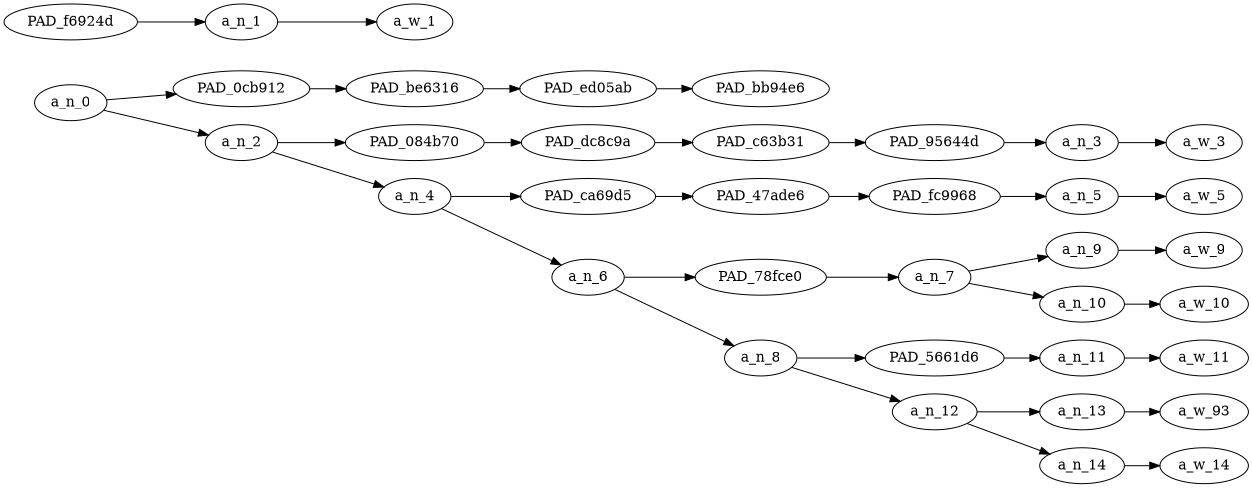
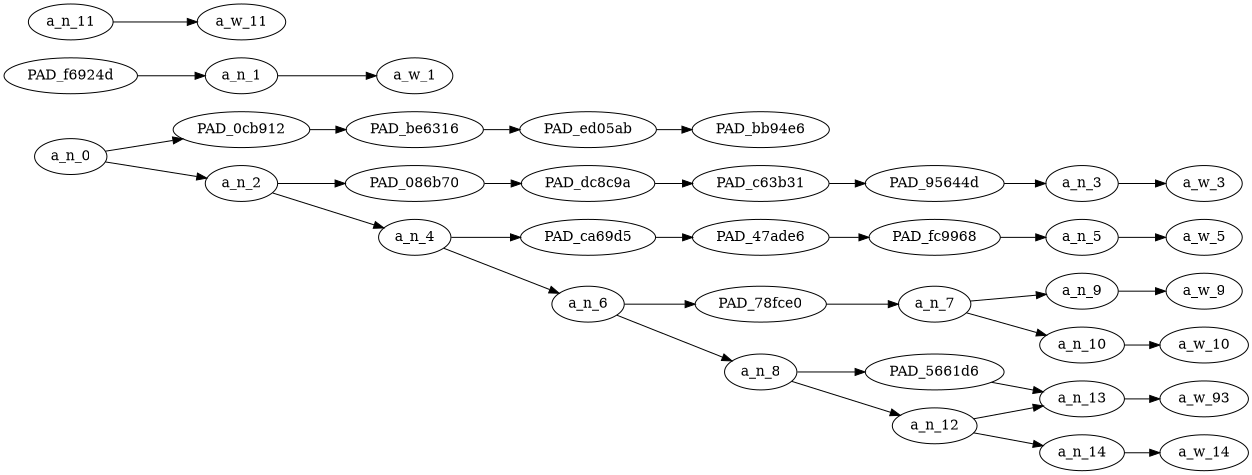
(415, 143) -> (415, 183)
(1017, 358) -> (1012, 386)
